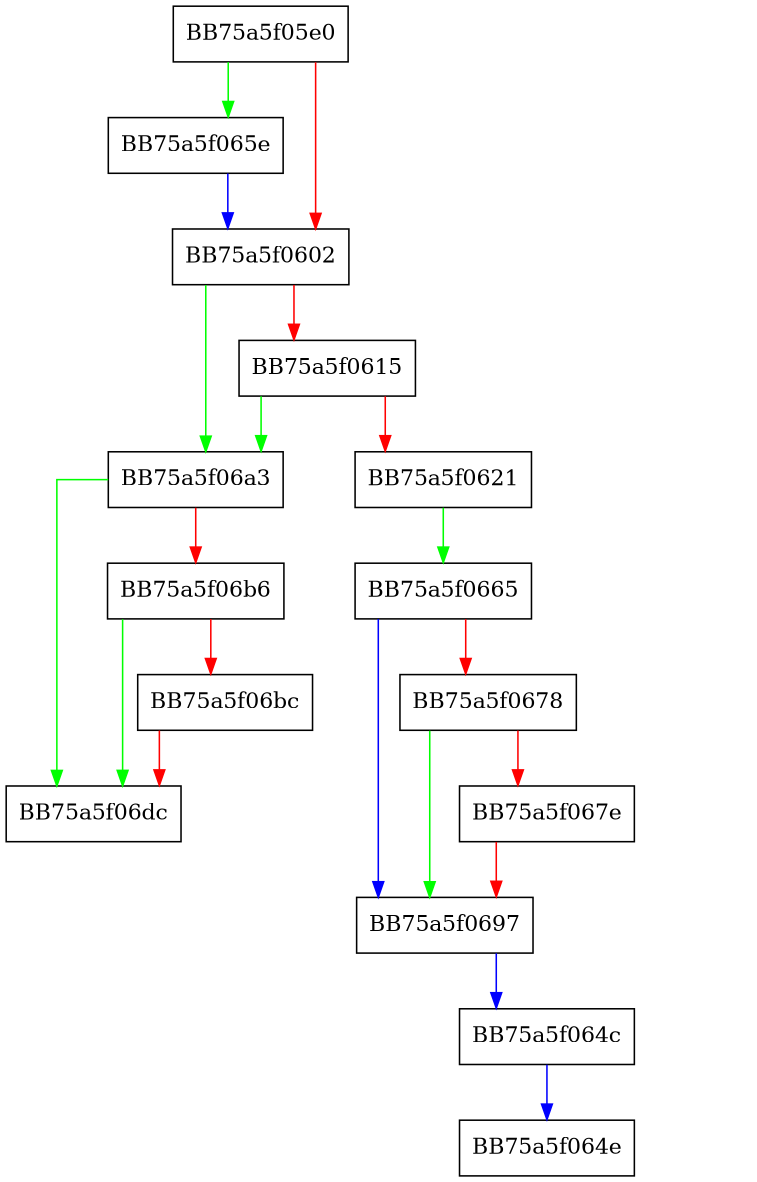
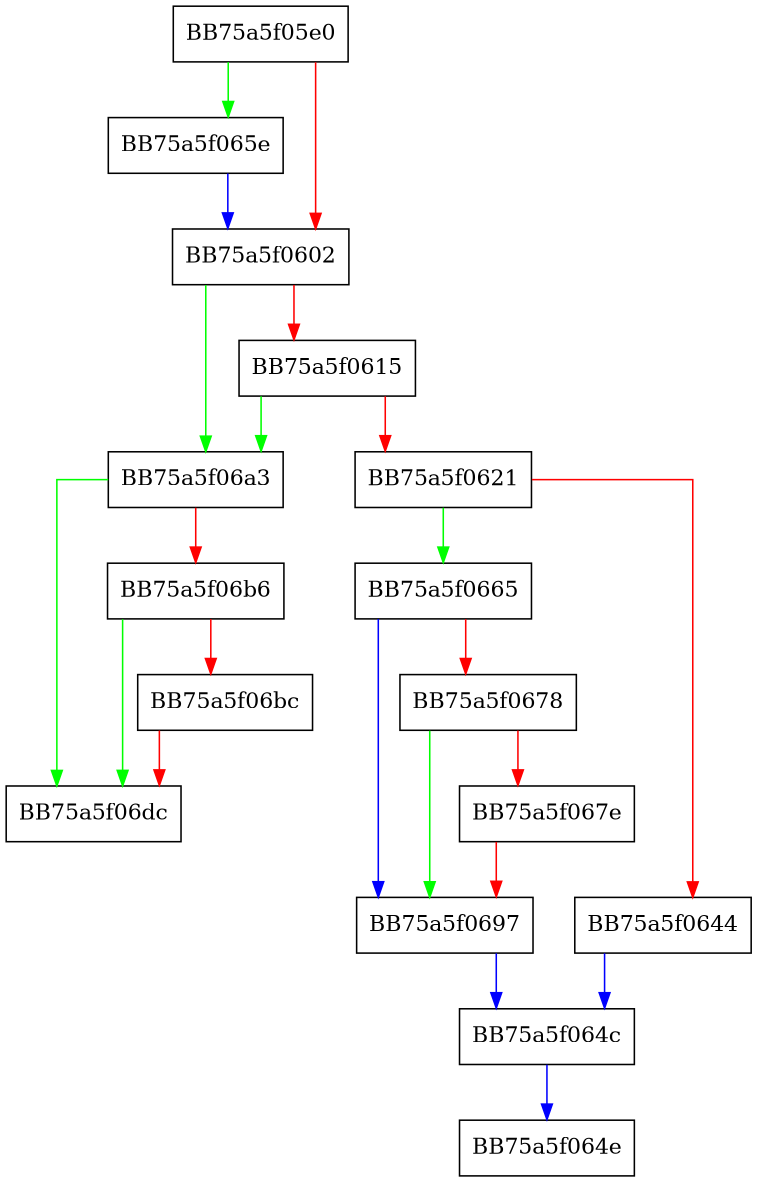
none -> (663, 925)
